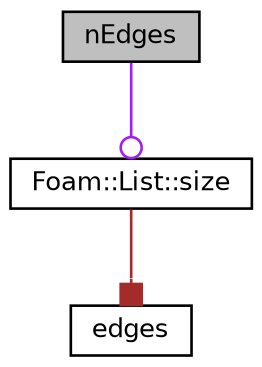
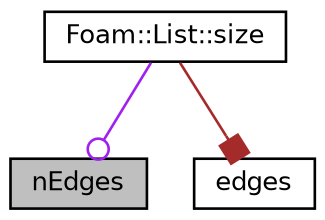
(131, 100) -> (128, 101)
